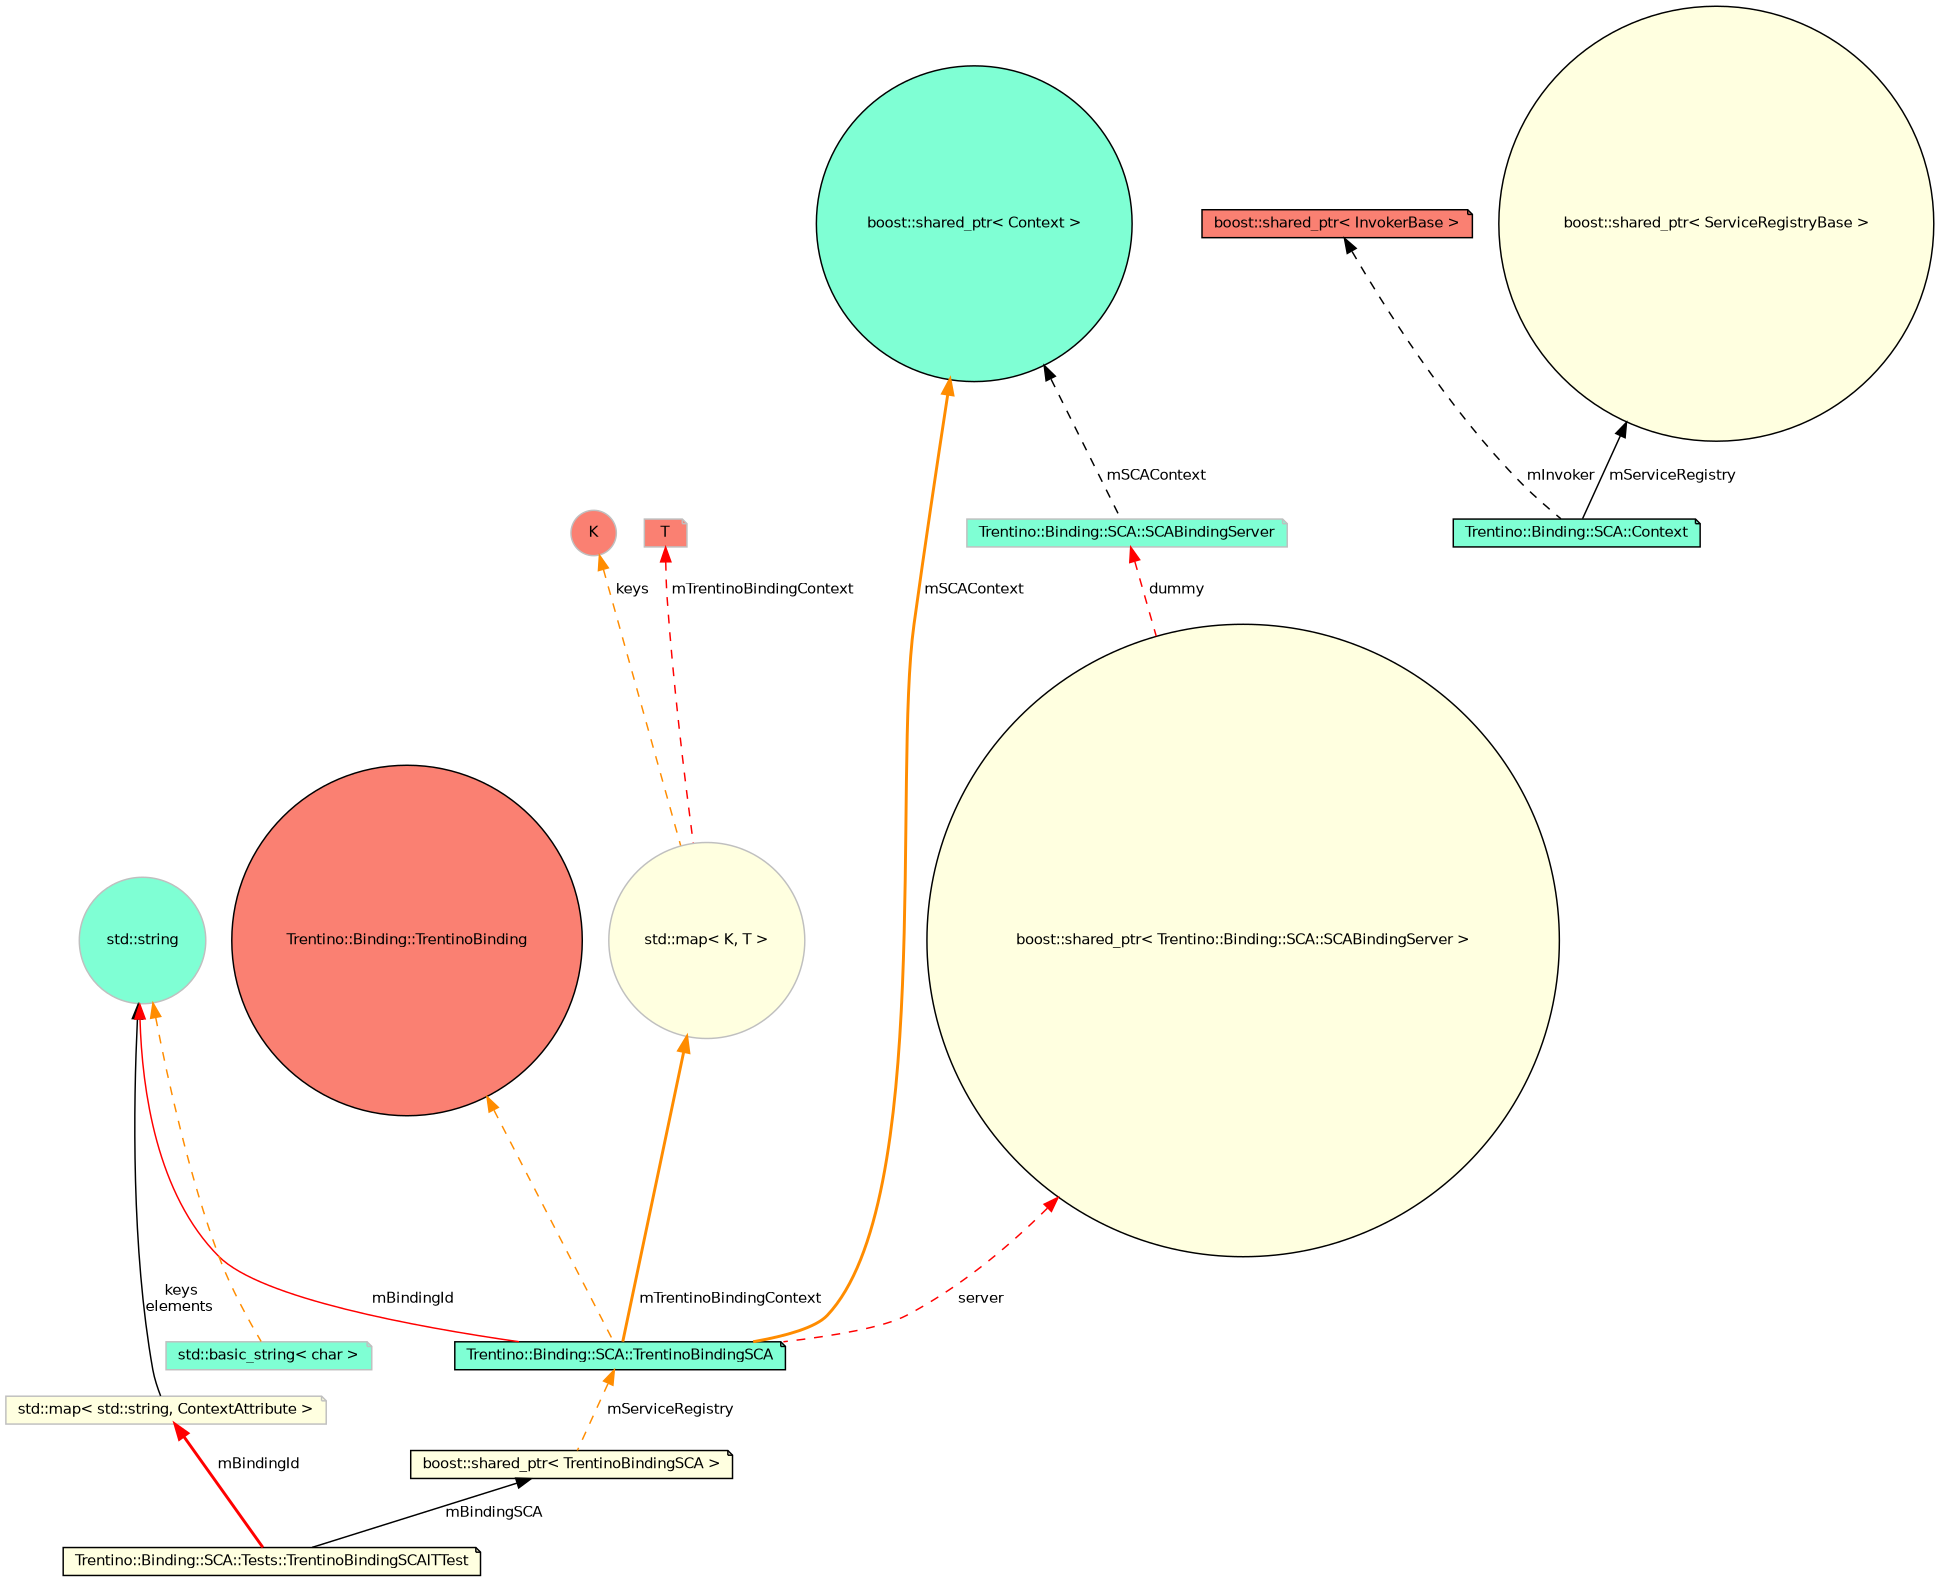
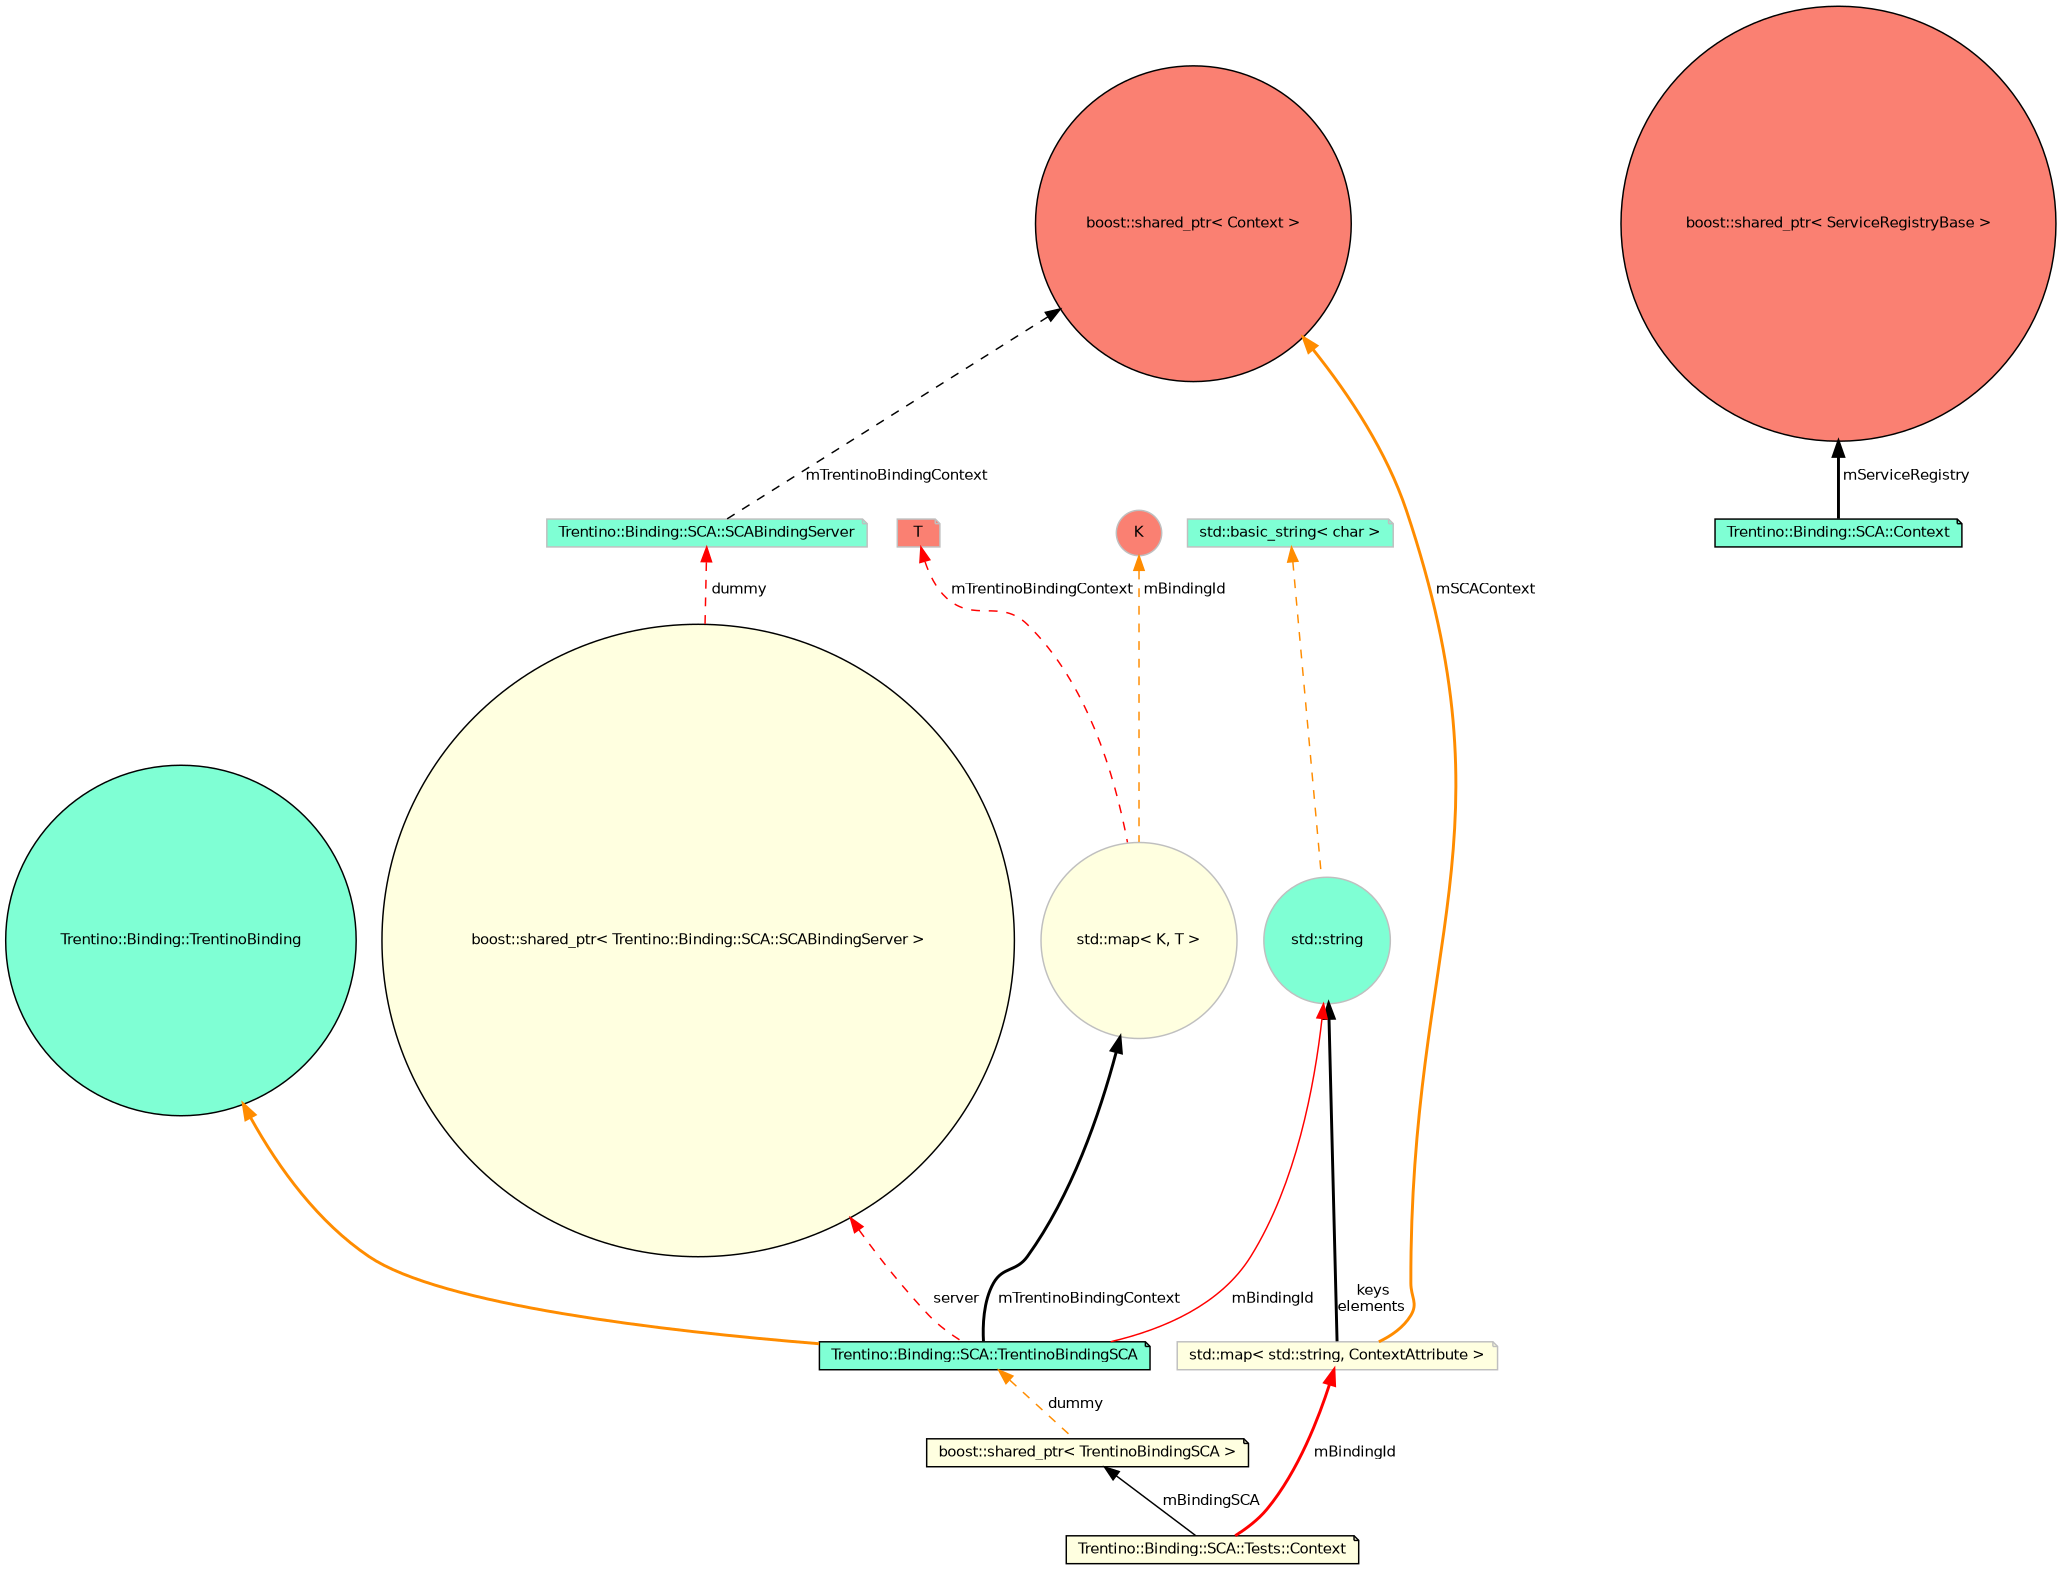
(974, 224) -> (1193, 224)
(1337, 224) -> none
(1716, 224) -> (1838, 224)
(1154, 476) -> (894, 476)
(1602, 477) -> (1838, 488)
(630, 590) -> (1182, 590)
(905, 900) -> (1453, 839)
(407, 940) -> (181, 940)
(195, 1184) -> (1307, 720)
(653, 1197) -> (1059, 1205)
(137, 1208) -> (1333, 1180)
(554, 1226) -> (499, 1301)
(669, 1410) -> (1074, 1404)
(272, 1561) -> (1212, 1550)
